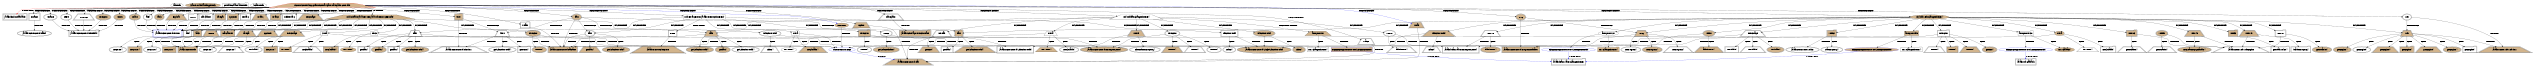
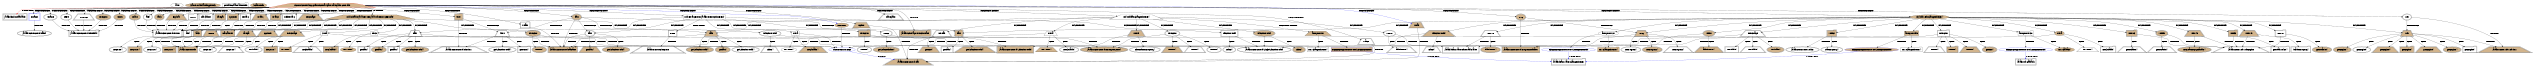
(177, 5) -> (177, 5)
(259, 5) -> (259, 5)
(34, 17) -> (34, 17)
none -> (2053, 20)
(227, 25) -> (227, 25)
(898, 26) -> (645, 7)
(167, 33) -> (167, 33)
none -> (2234, 41)
(658, 50) -> (658, 50)
(1015, 50) -> (1015, 50)
(1264, 50) -> (1264, 50)
(1461, 50) -> (1461, 50)
